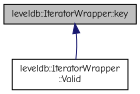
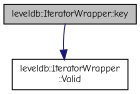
(77, 47) -> (64, 37)
